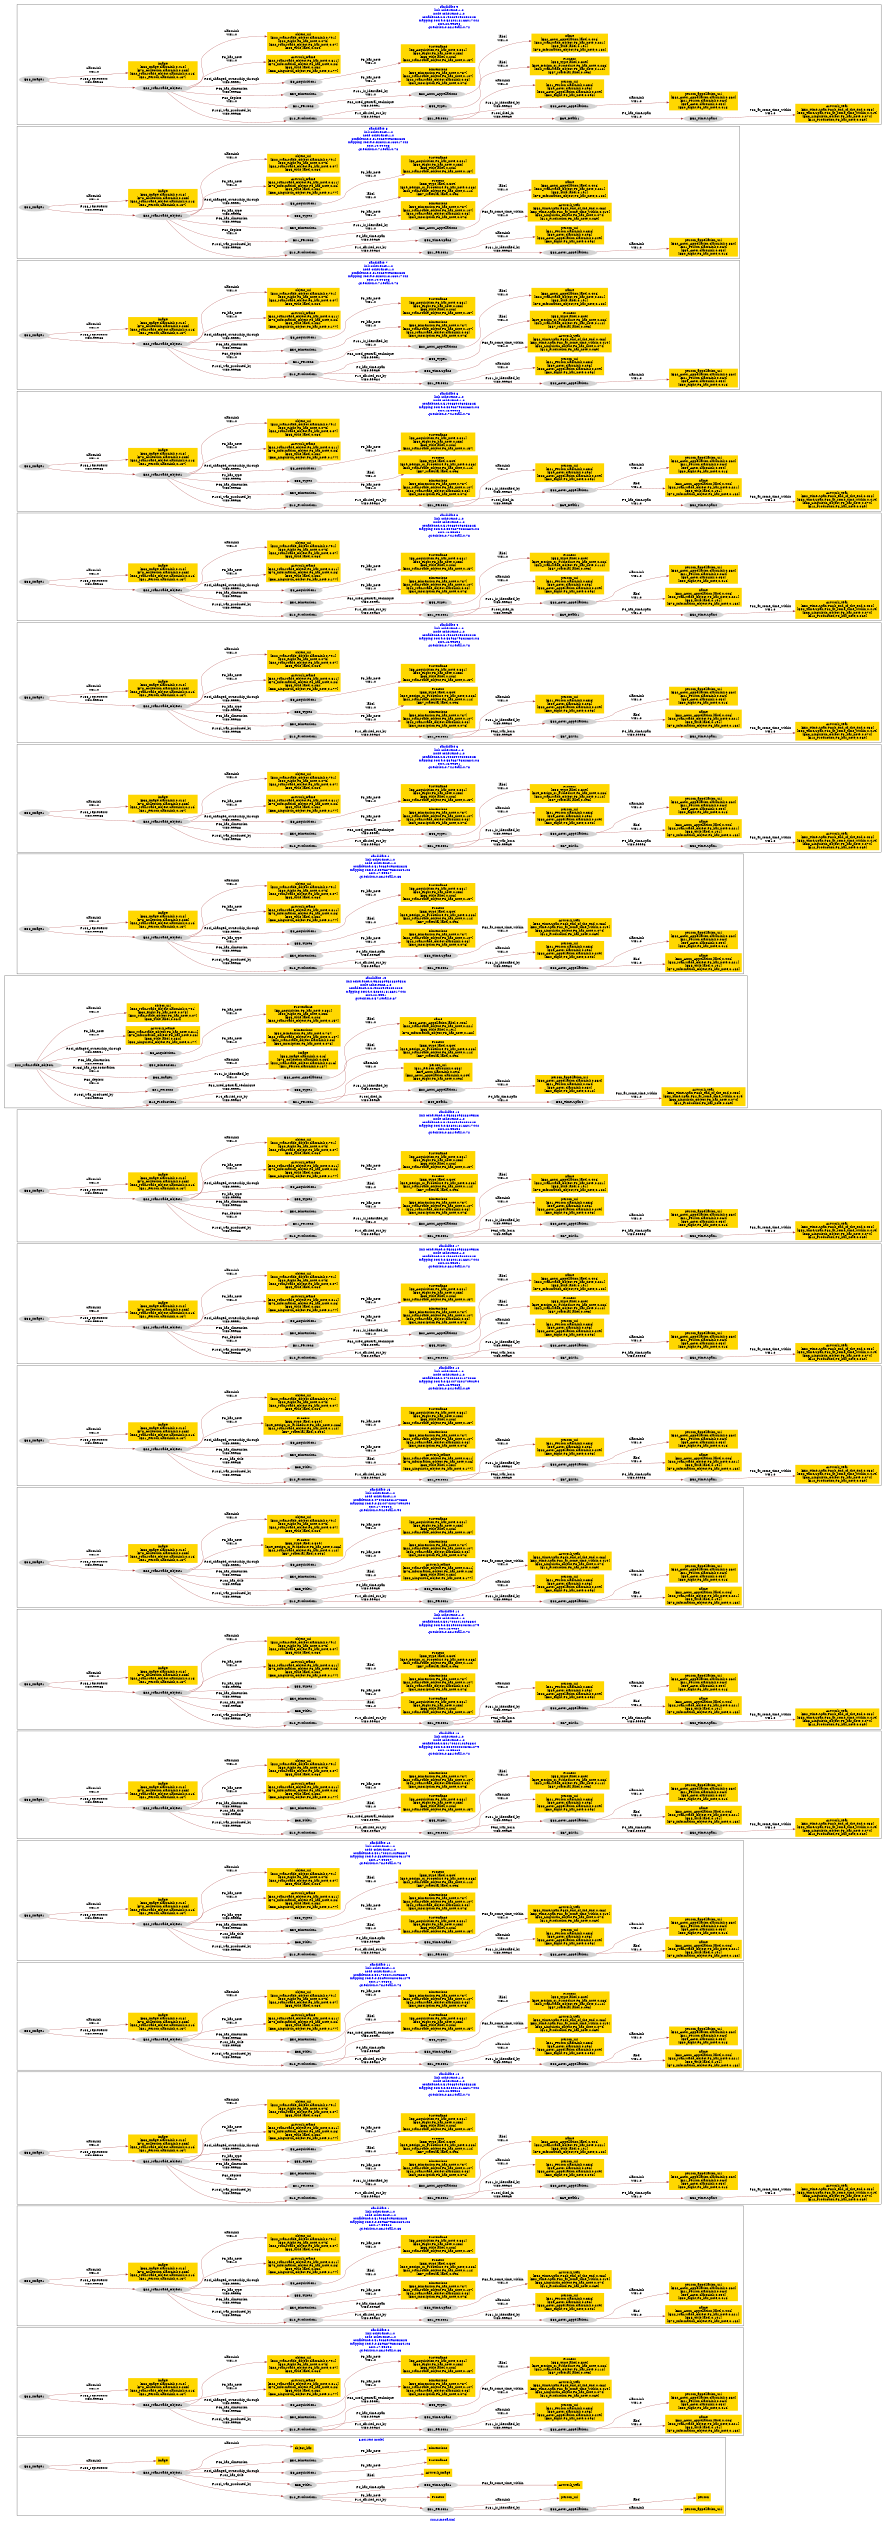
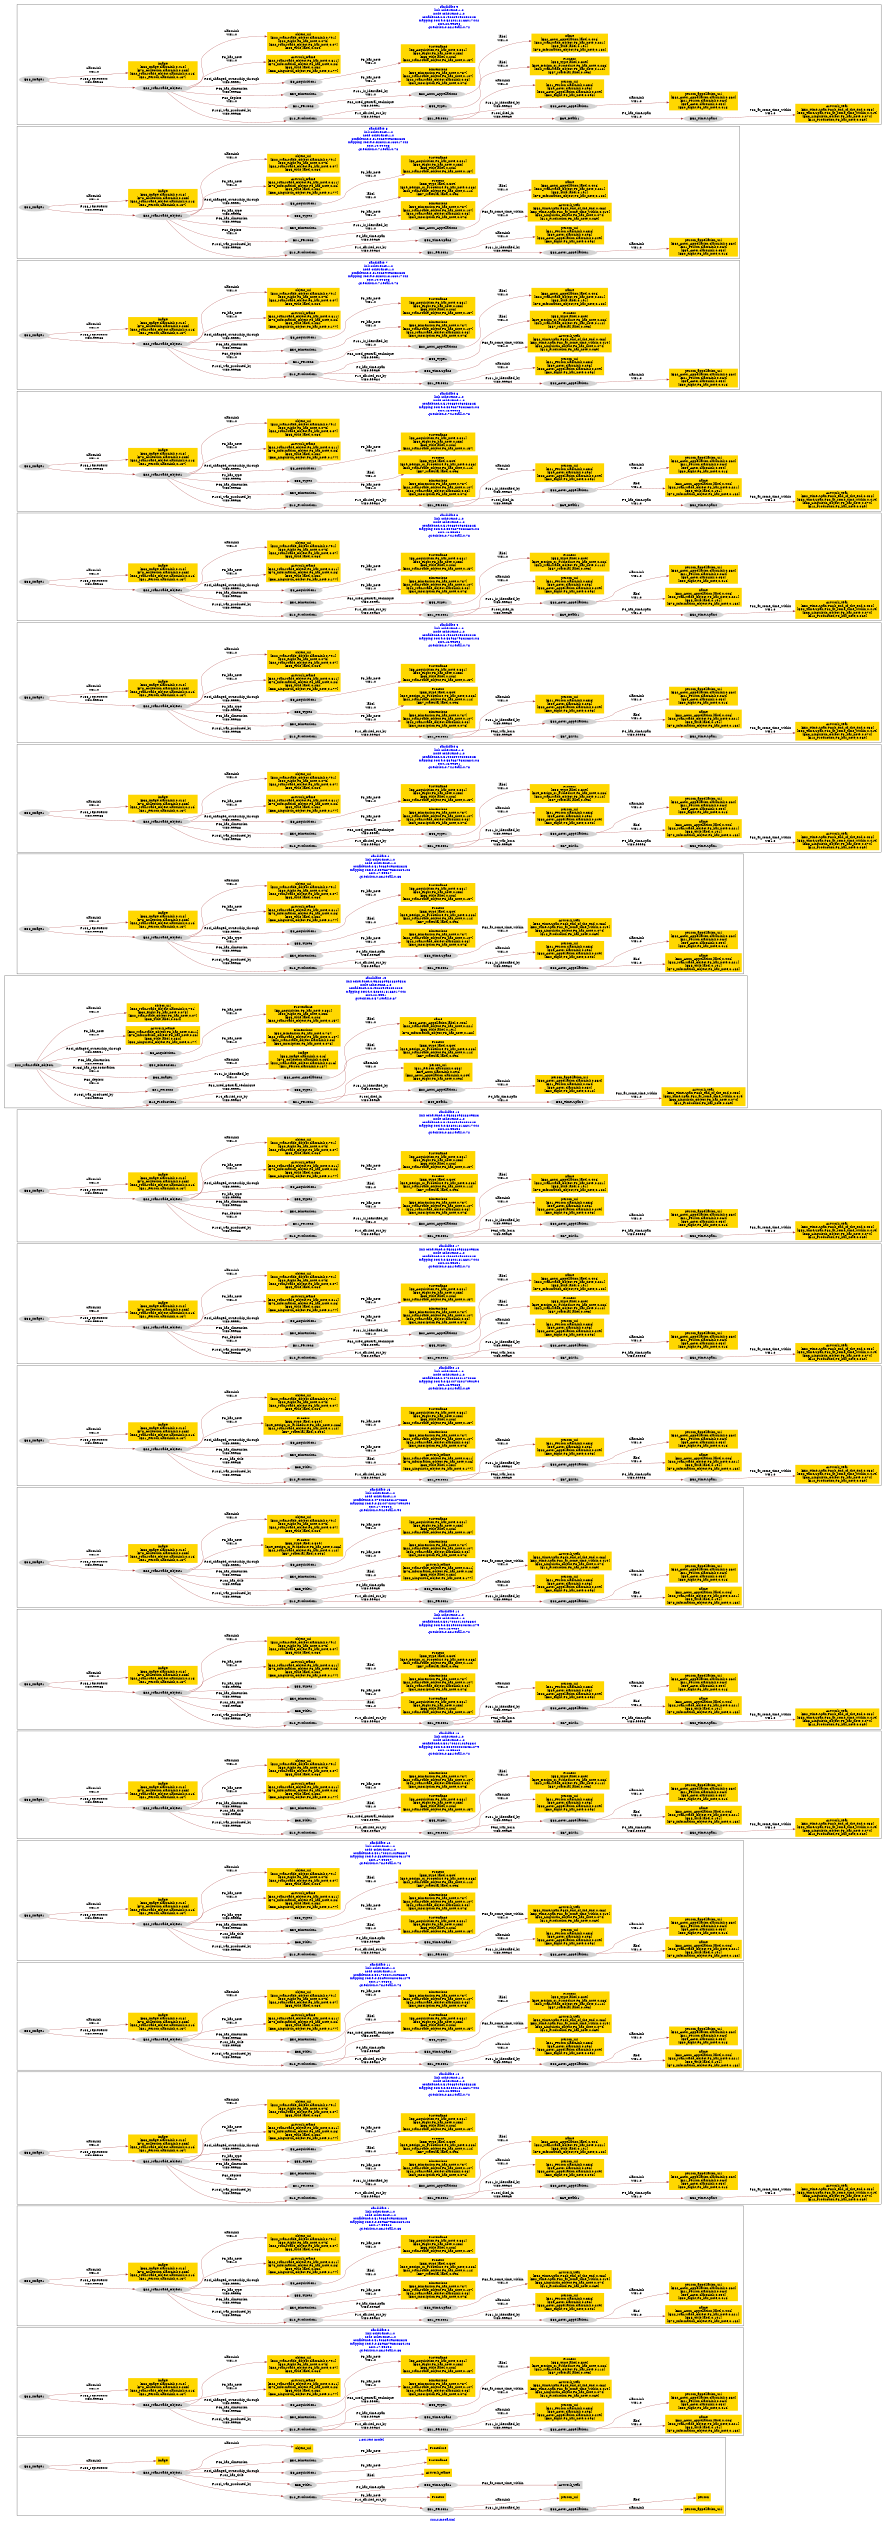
(371, 2440) -> (371, 2440)
(303, 2448) -> (303, 2448)
(438, 2448) -> (438, 2448)
(438, 2473) -> (438, 2473)
(570, 2485) -> (570, 2485)
